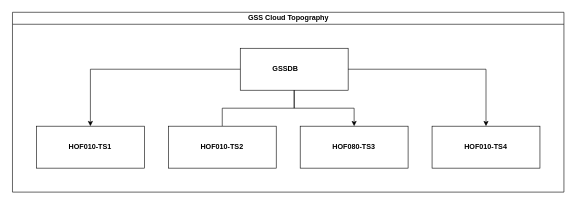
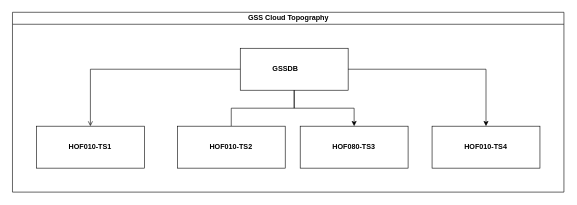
(90, 120) -> (90, 122)
(222, 147) -> (231, 147)
